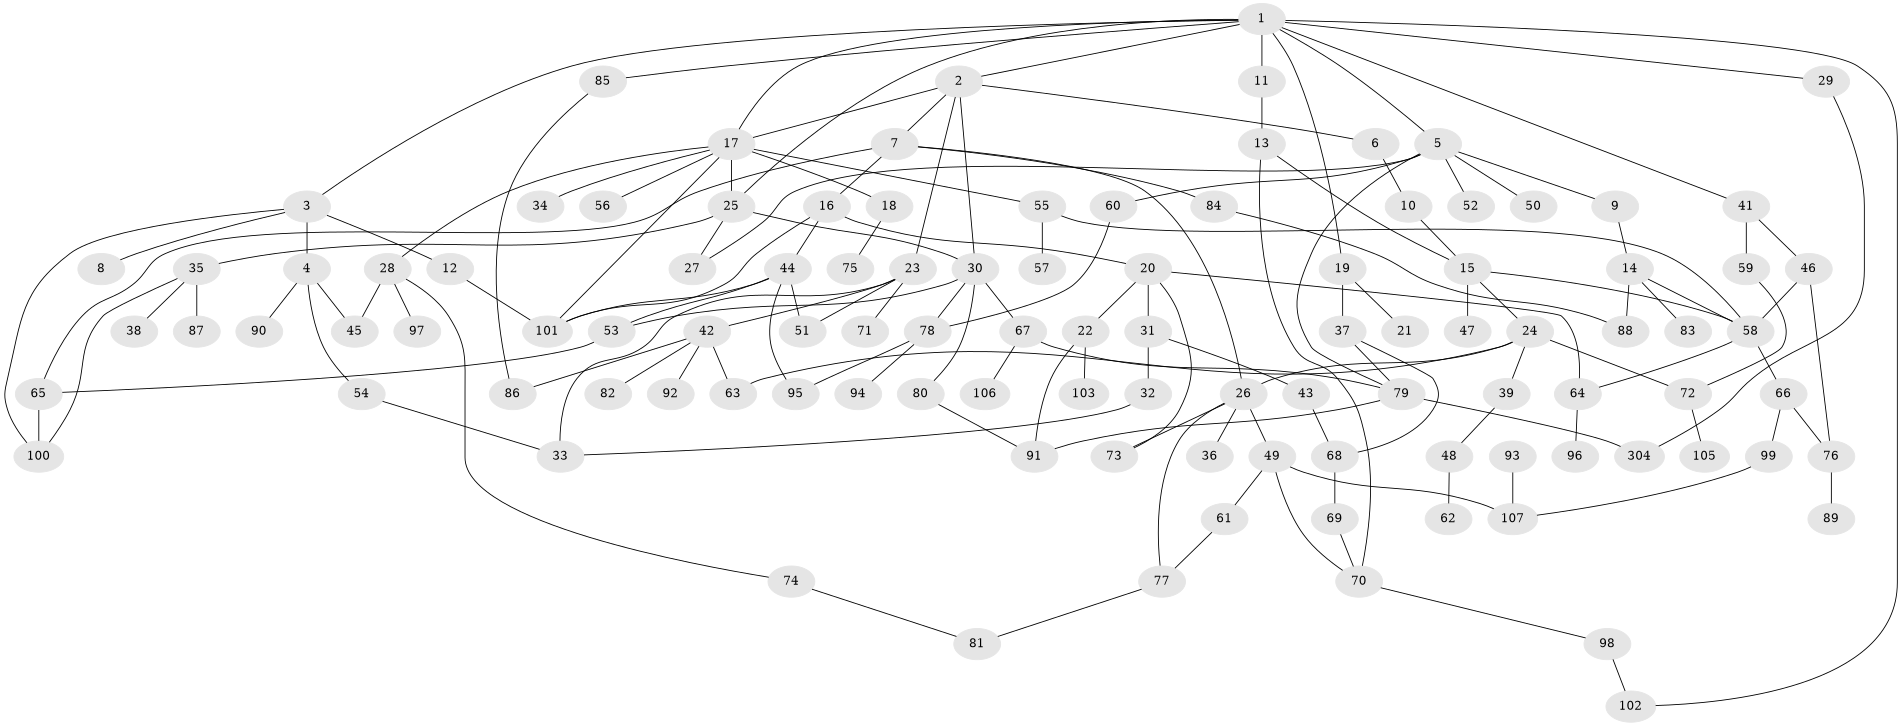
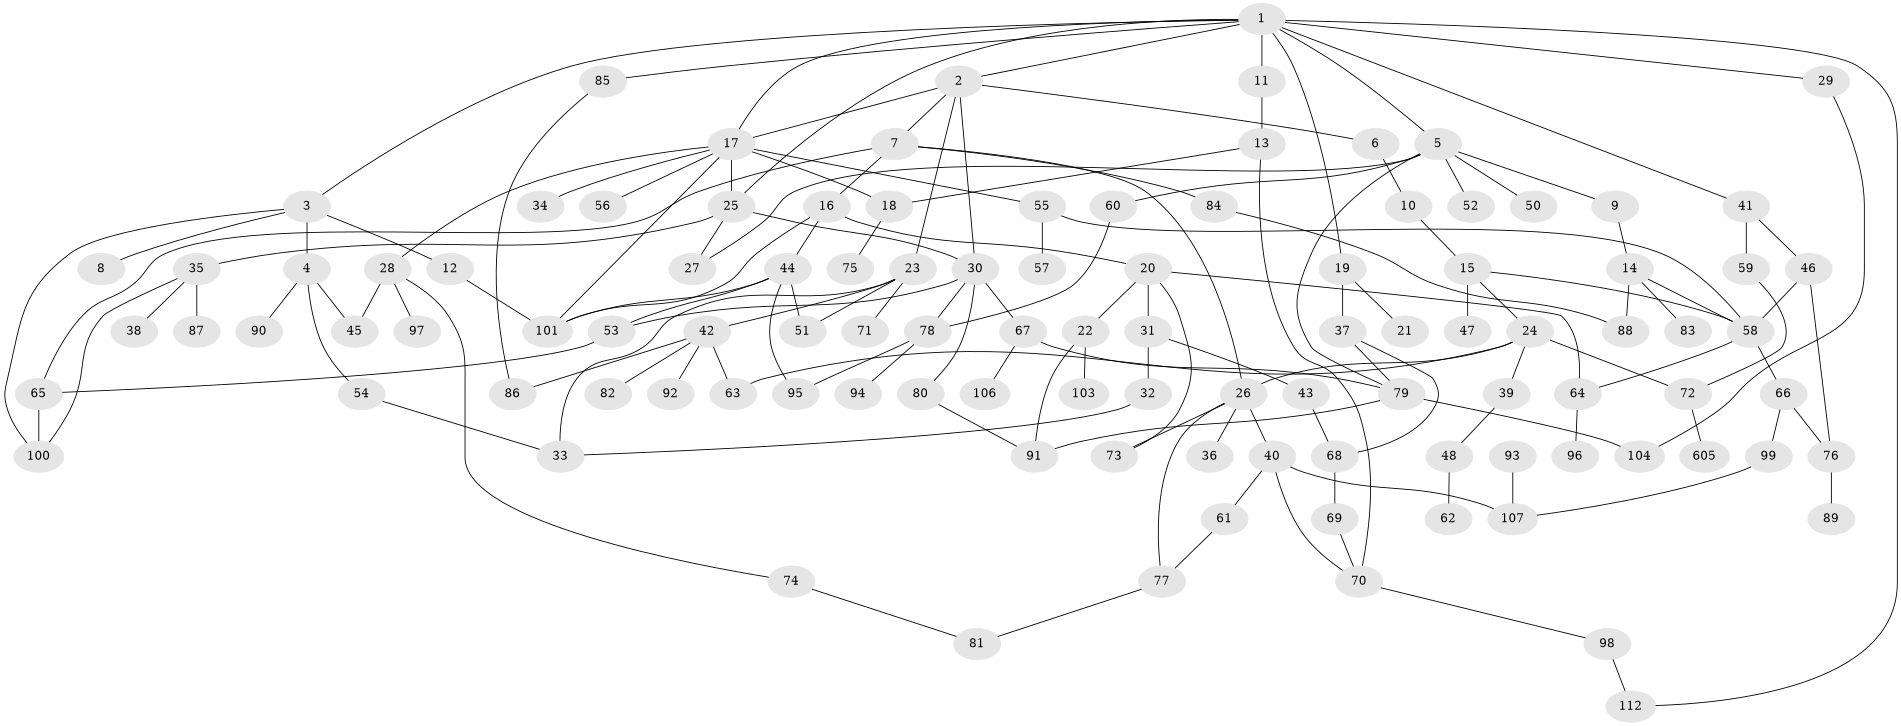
(1361, 212) -> (1076, 175)
(1272, 457) -> (1272, 457)
(1639, 457) -> (1639, 457)
(1705, 457) -> (1705, 457)
(1631, 707) -> (1631, 707)
